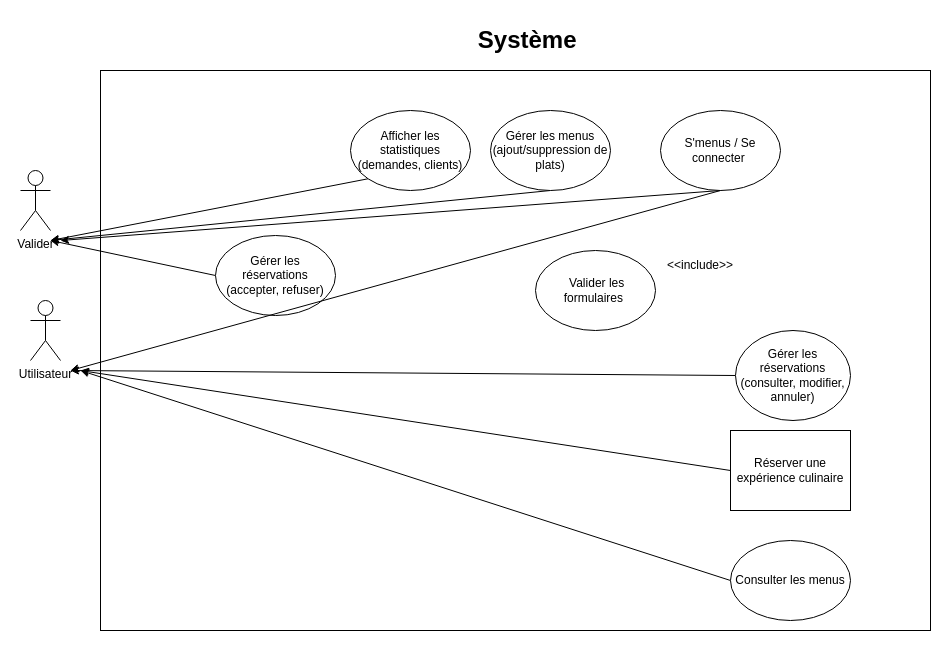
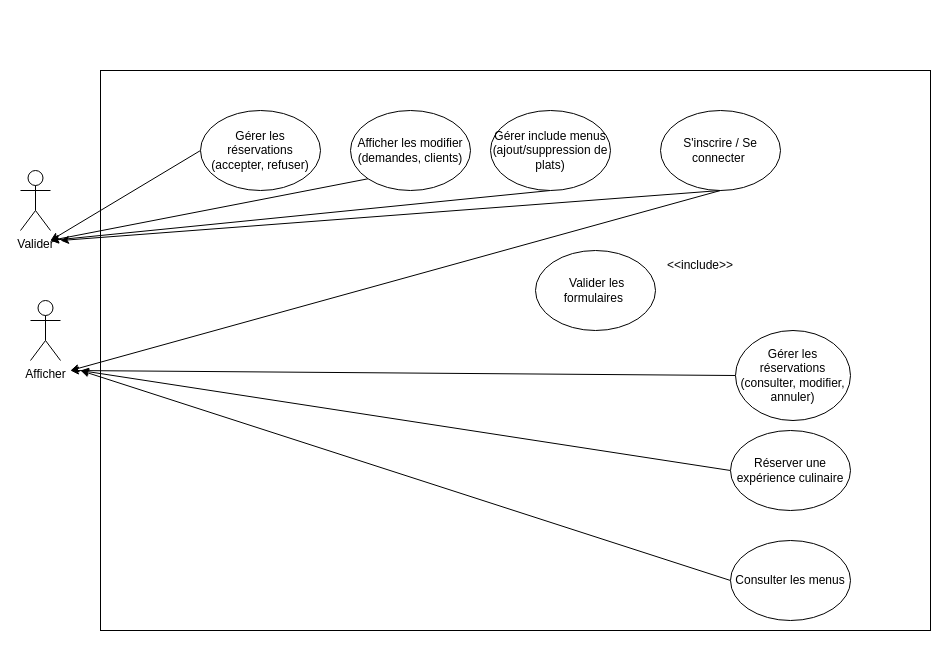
(531, 41) -> none
(411, 151) -> (411, 151)
(551, 151) -> (551, 151)
(721, 151) -> (721, 151)
(276, 276) -> (261, 151)
(46, 375) -> (46, 375)
(791, 471) -> (791, 471)
